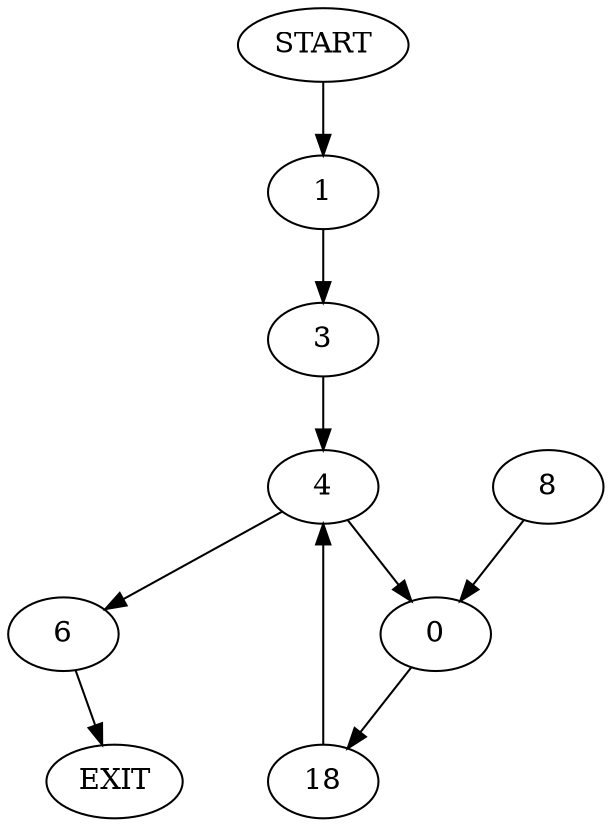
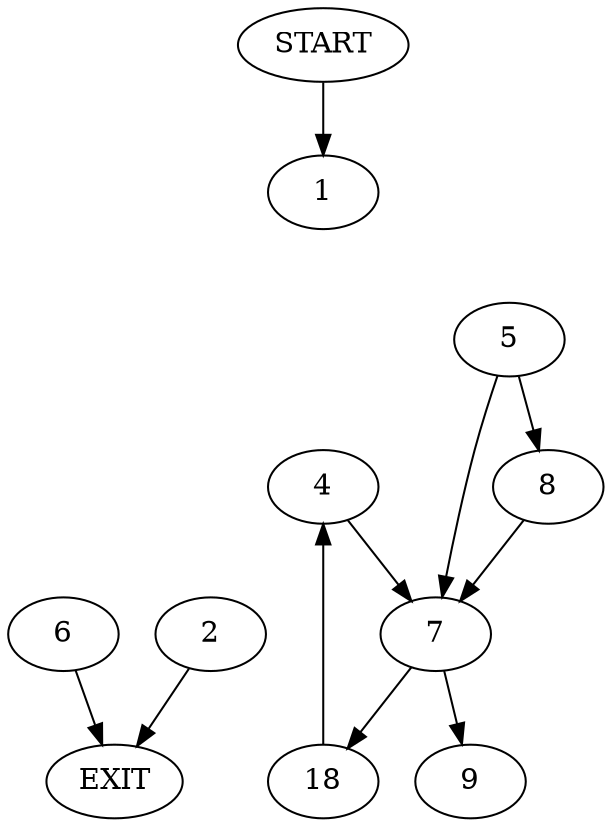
(323, 340) -> none
none -> (509, 340)
(203, 555) -> none
none -> (211, 634)
(436, 634) -> (436, 634)
none -> (471, 782)
